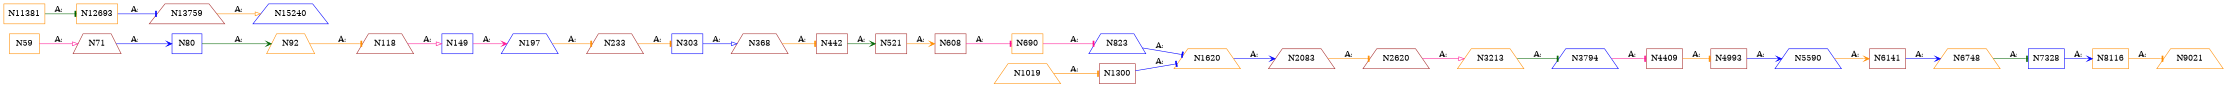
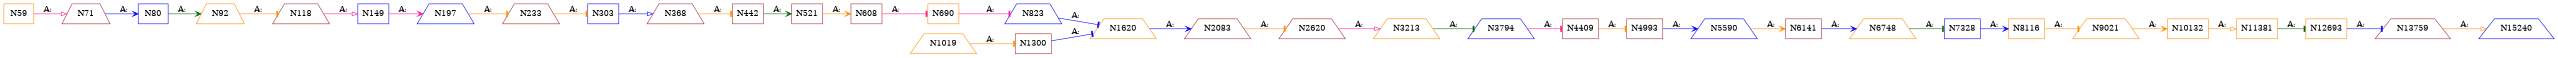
none -> (2188, 29)
